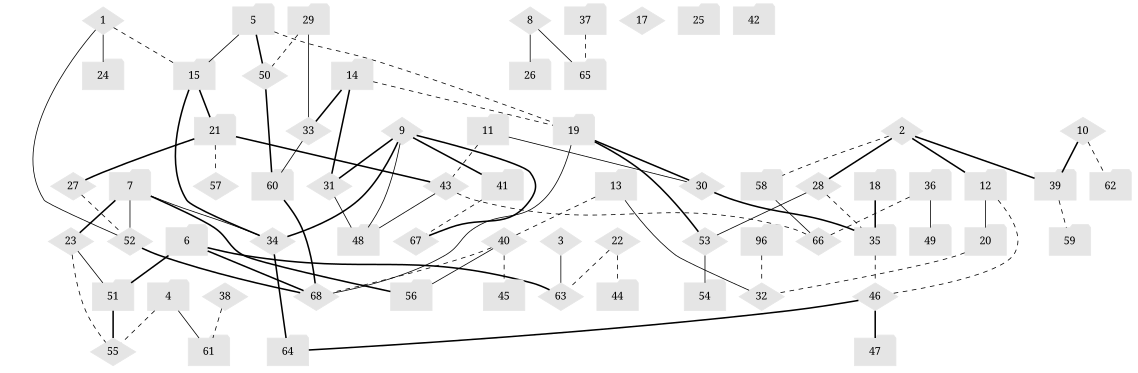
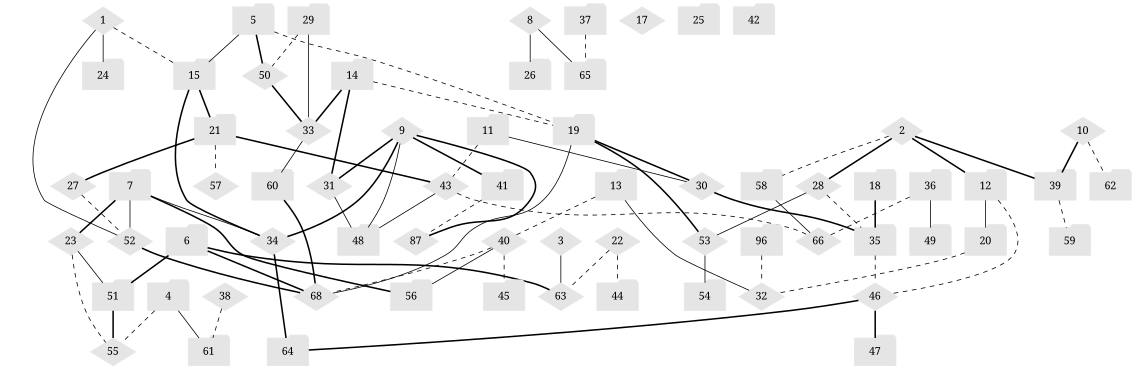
(269, 131) -> (287, 104)
(416, 242) -> (416, 242)
